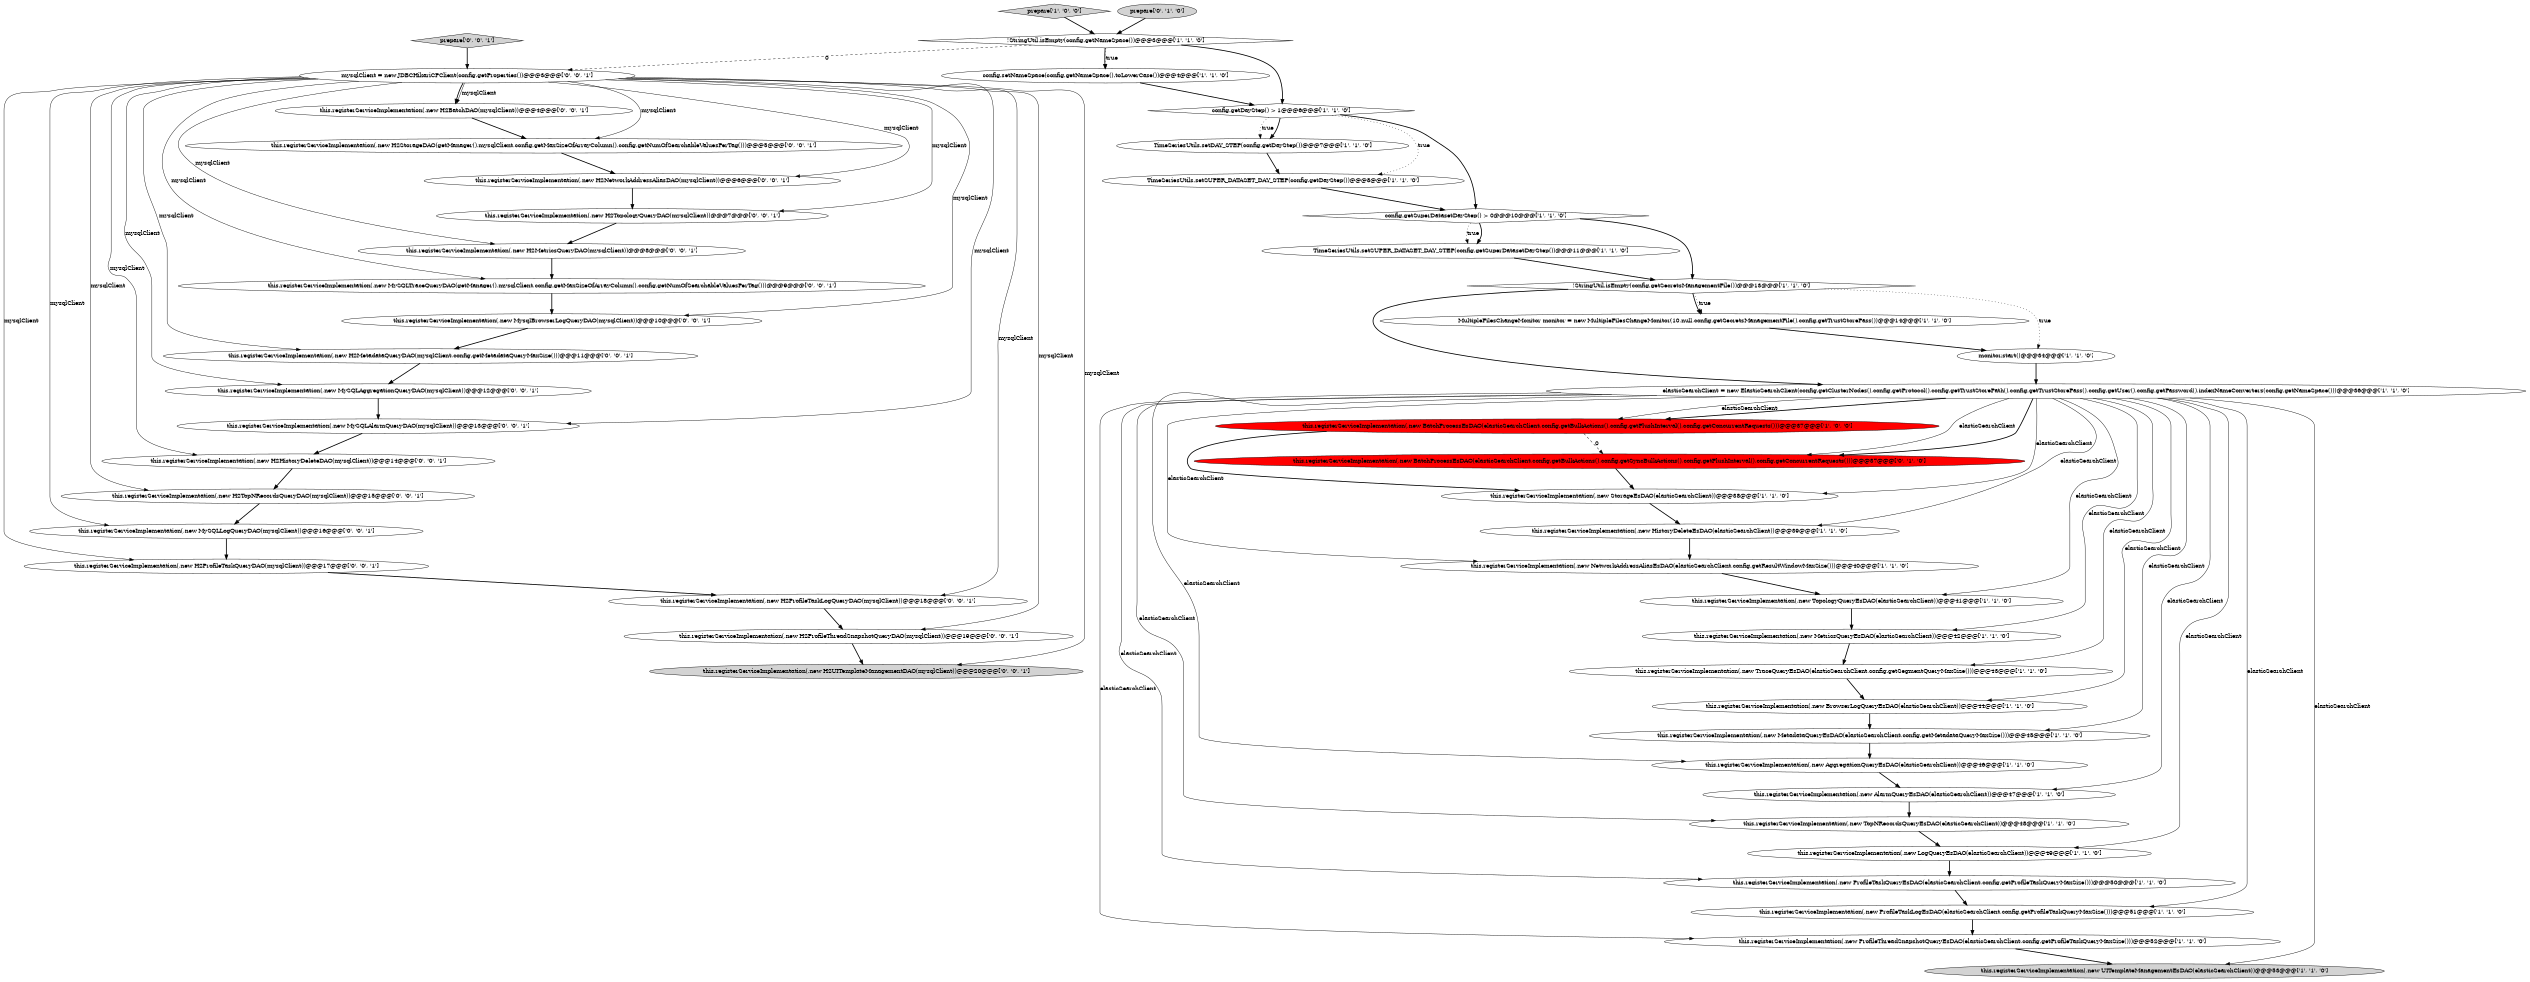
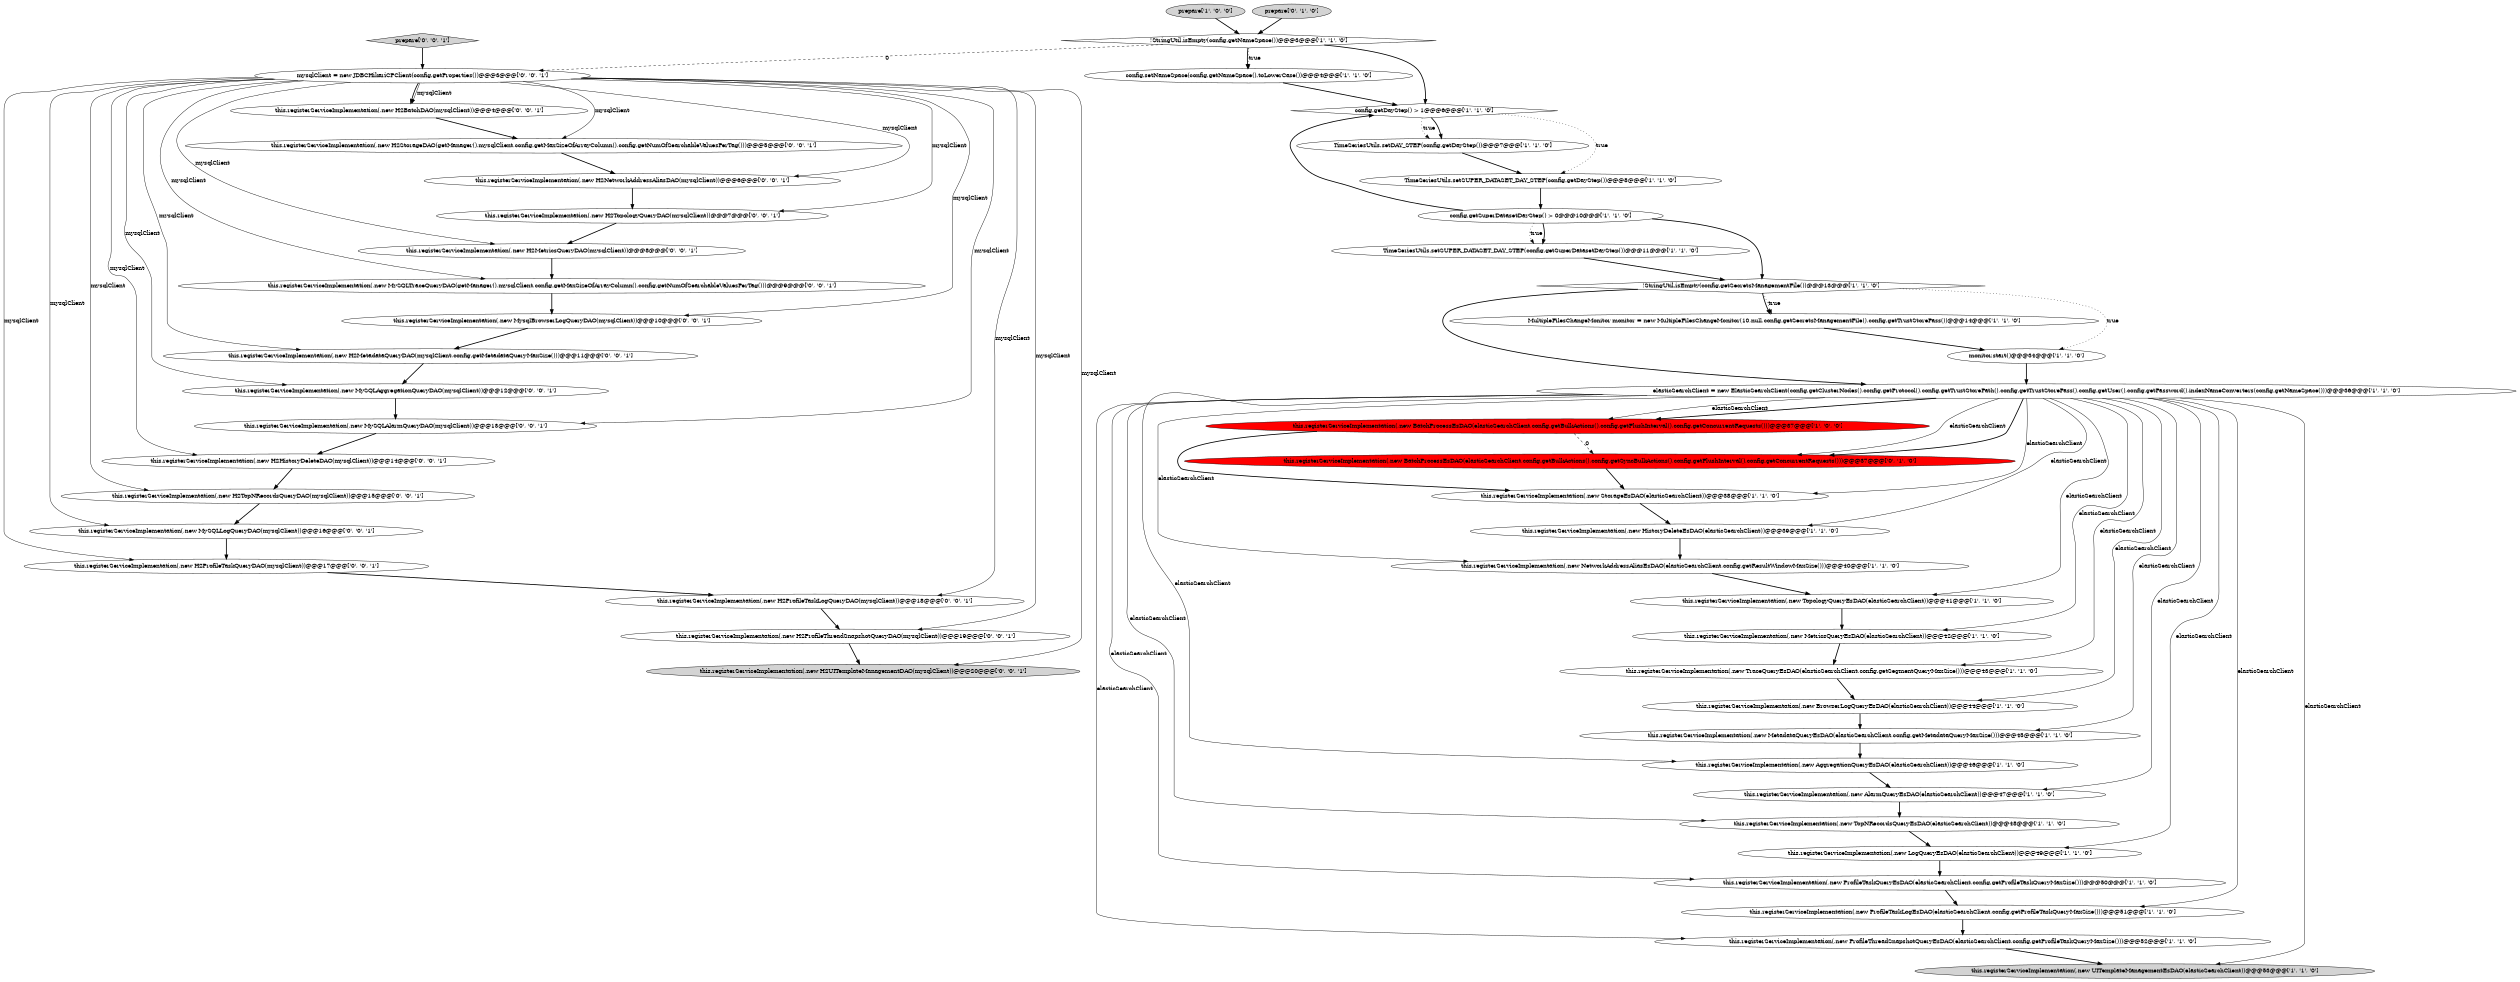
(1054, 11) -> (1206, 11)
(1427, 135) -> (1326, 180)
(1476, 216) -> (1541, 216)
